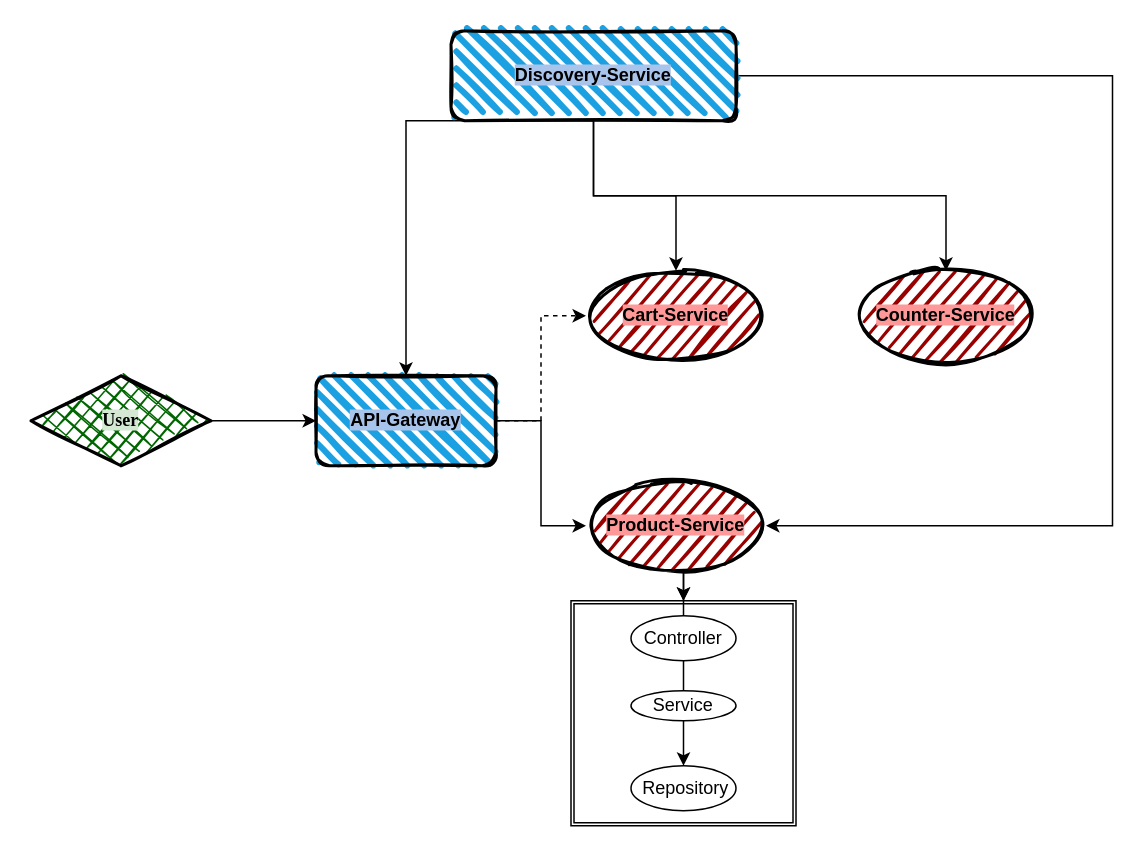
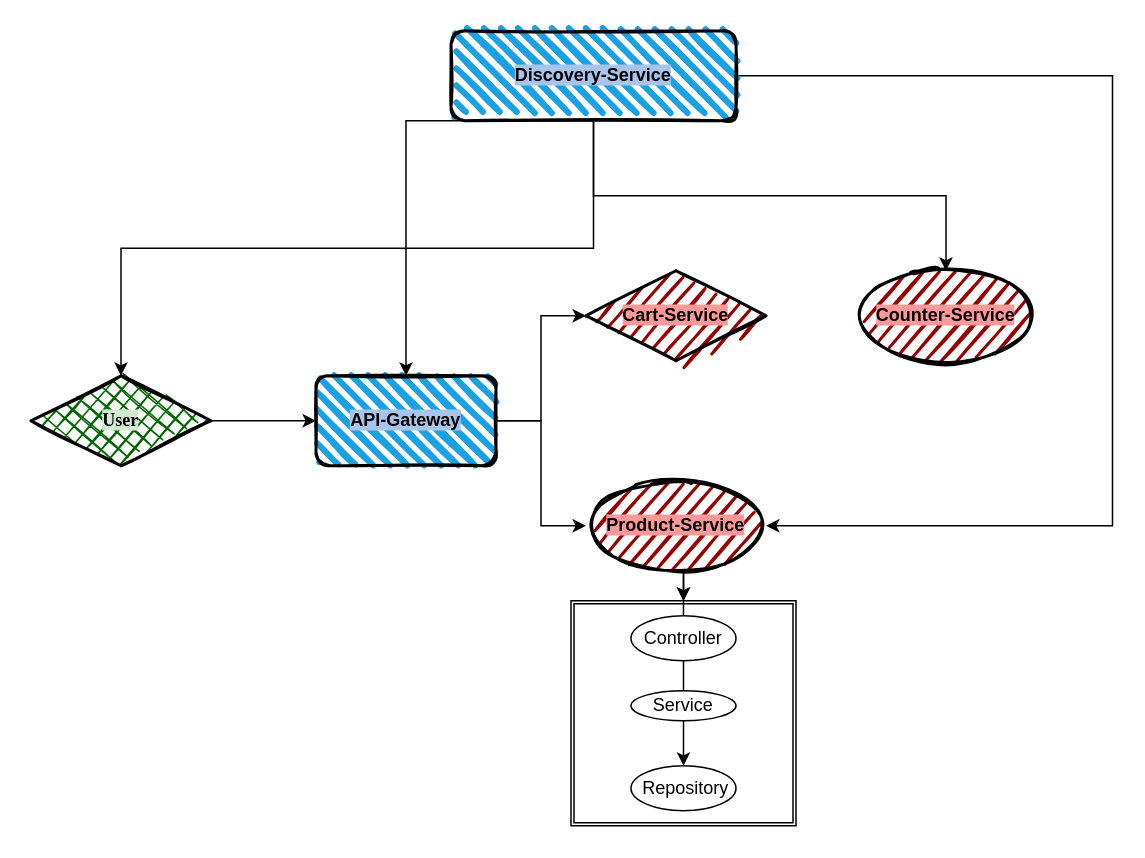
(676, 229) -> (324, 248)
(676, 316) -> (676, 316)
(541, 351) -> (541, 351)
